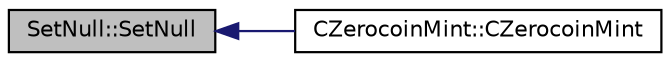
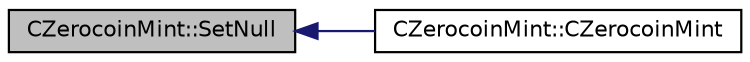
(112, 31) -> (152, 31)
